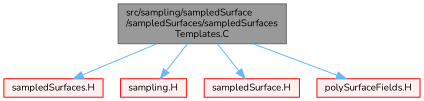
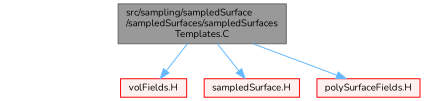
(53, 88) -> none
(154, 88) -> (154, 88)
